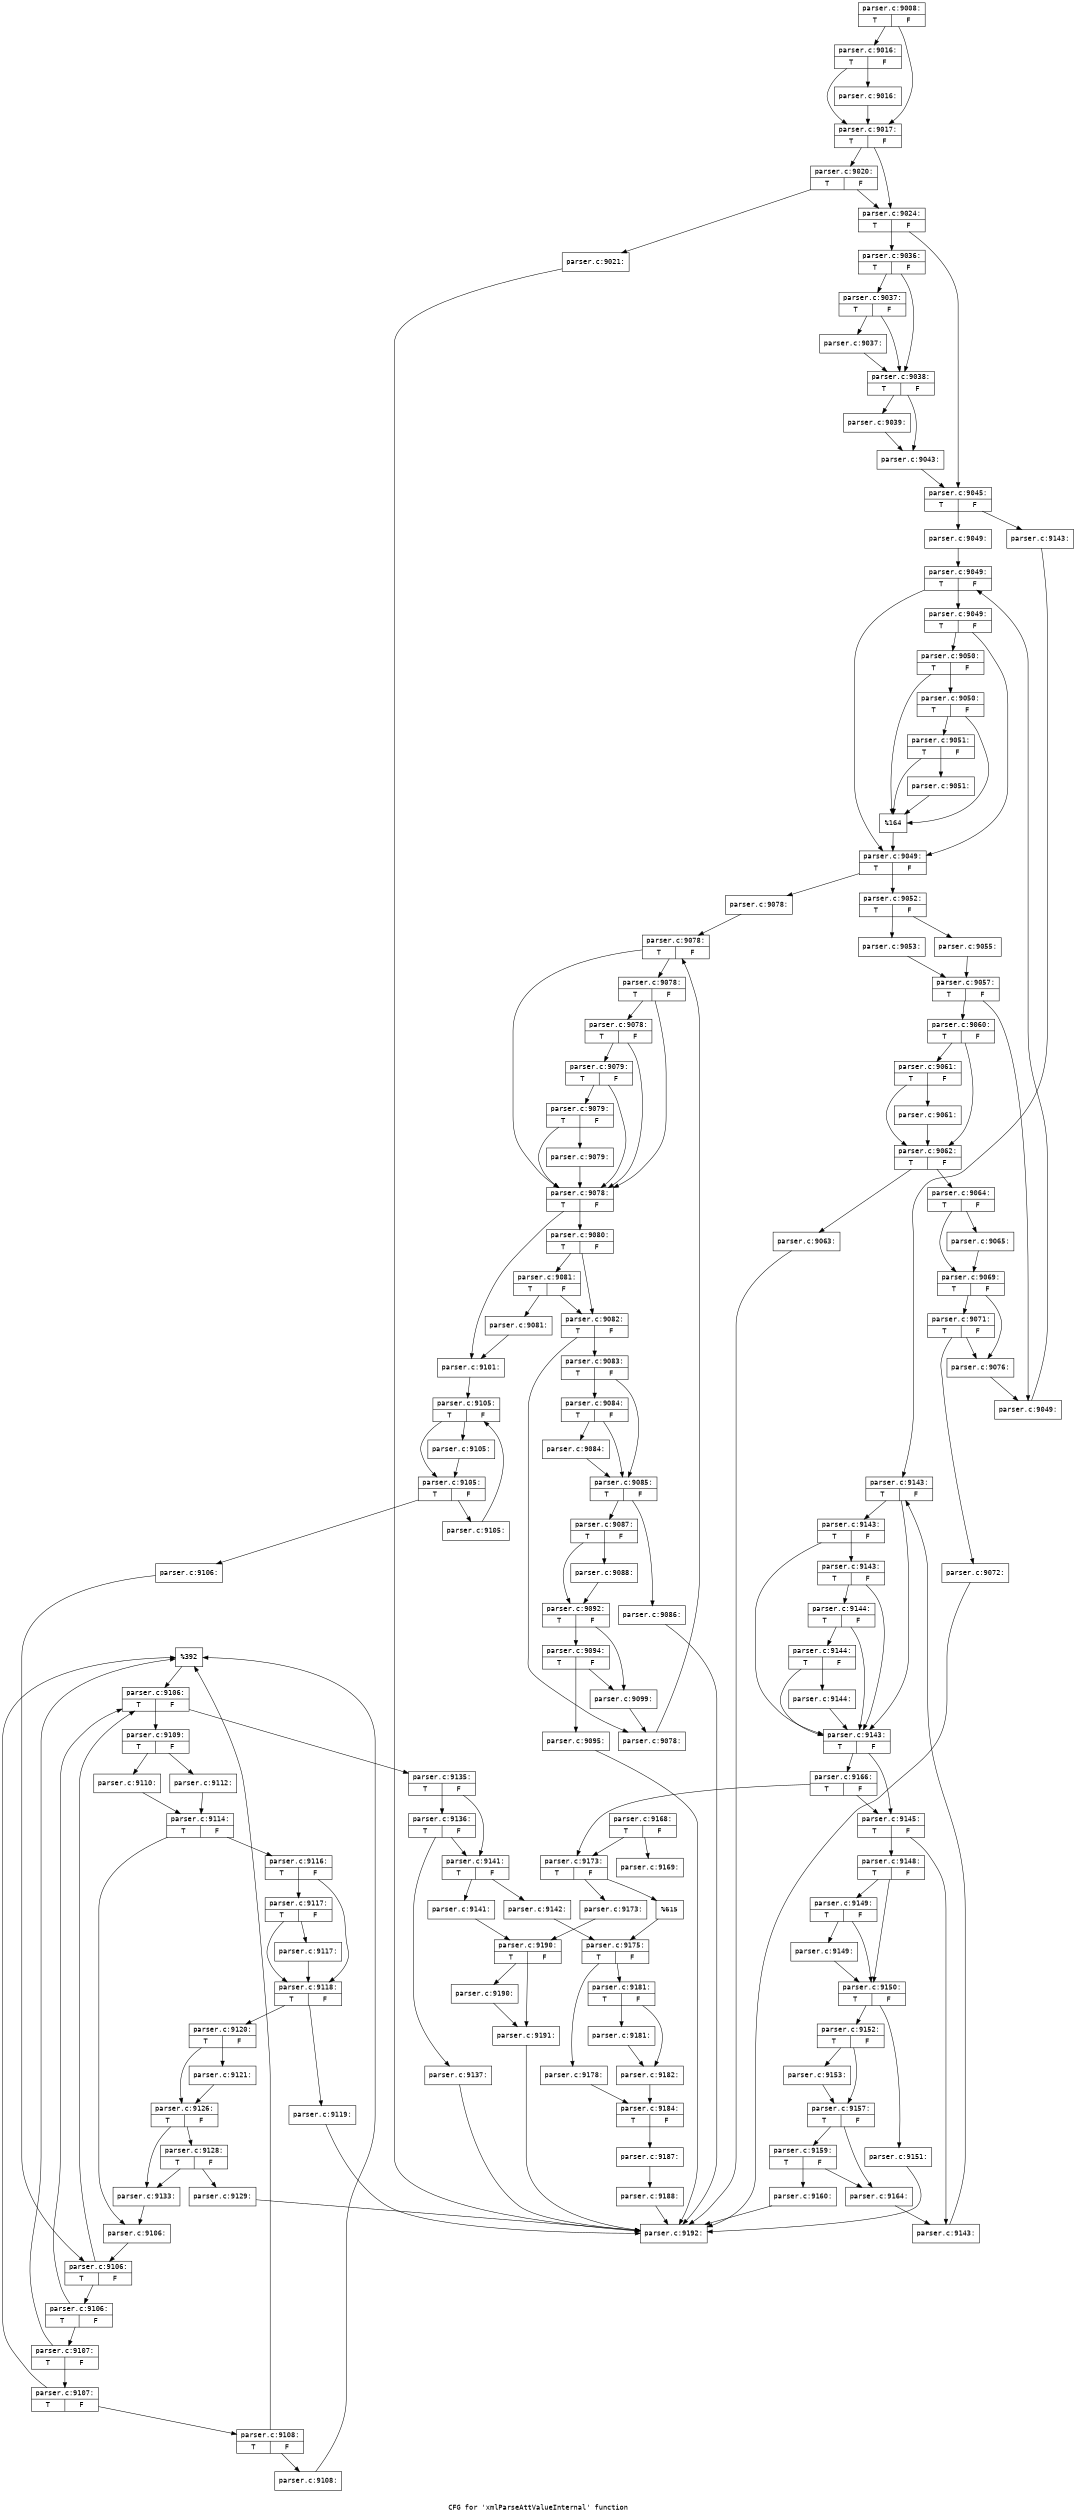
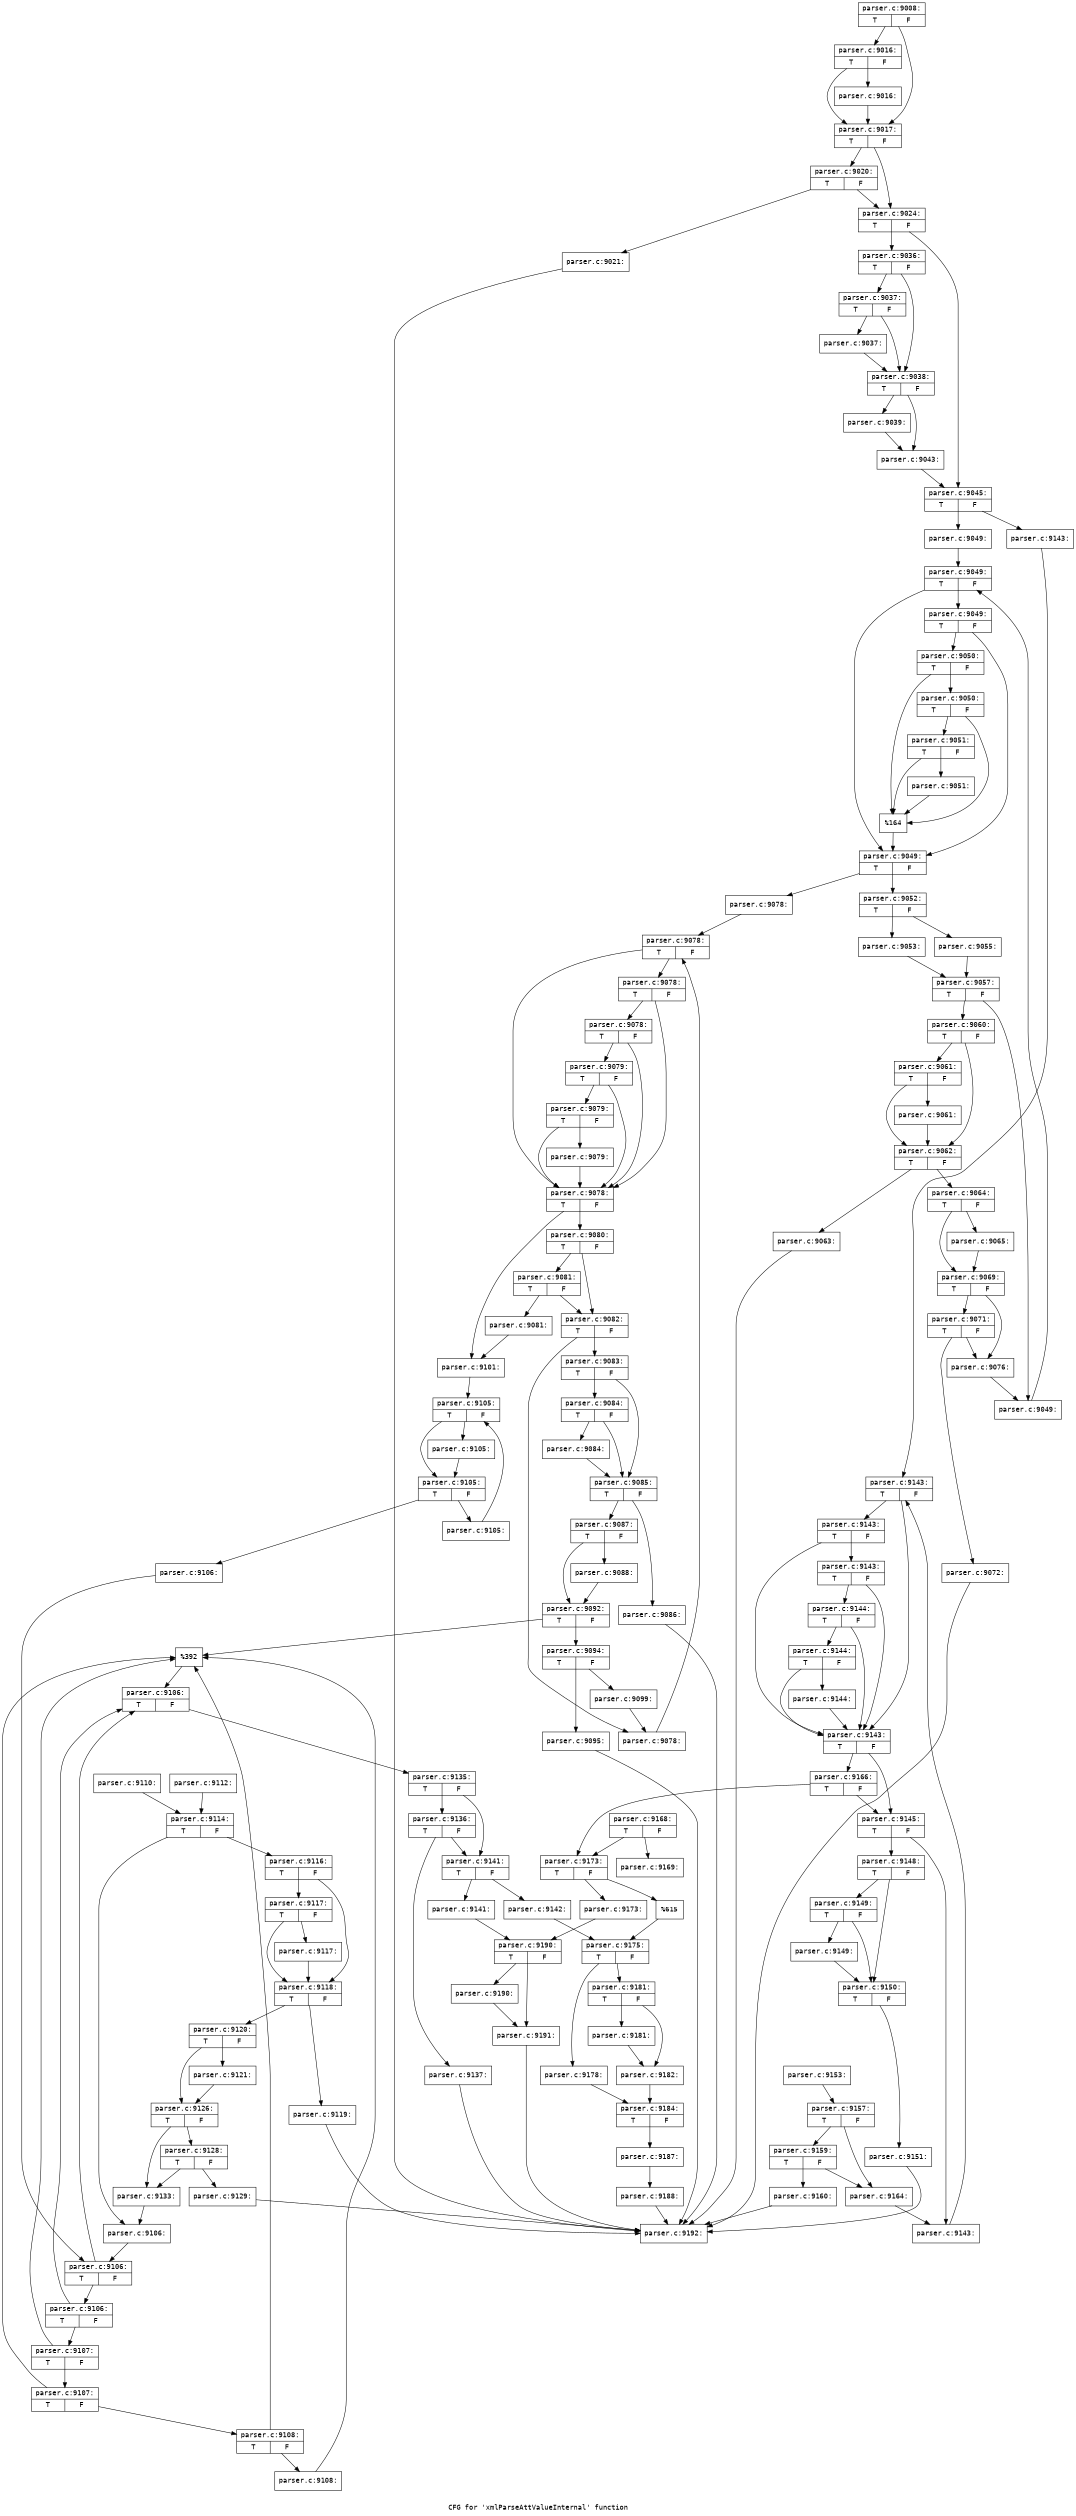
(617, 1652) -> (375, 1637)
(156, 1741) -> none
(851, 2036) -> none
